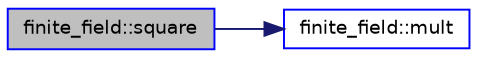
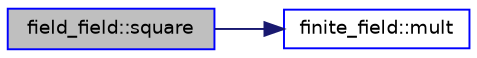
(111, 29) -> (111, 29)
